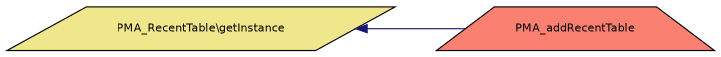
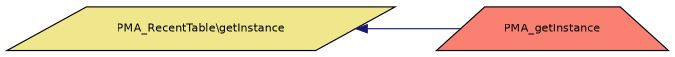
(575, 29) -> (552, 29)
